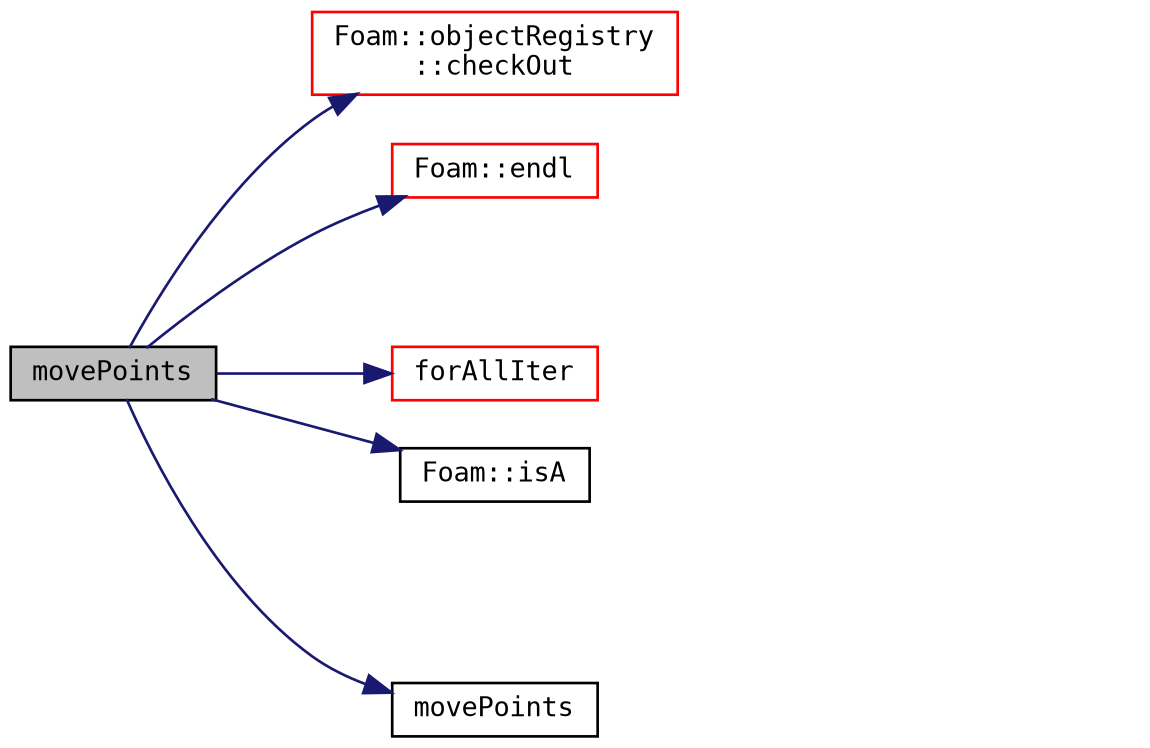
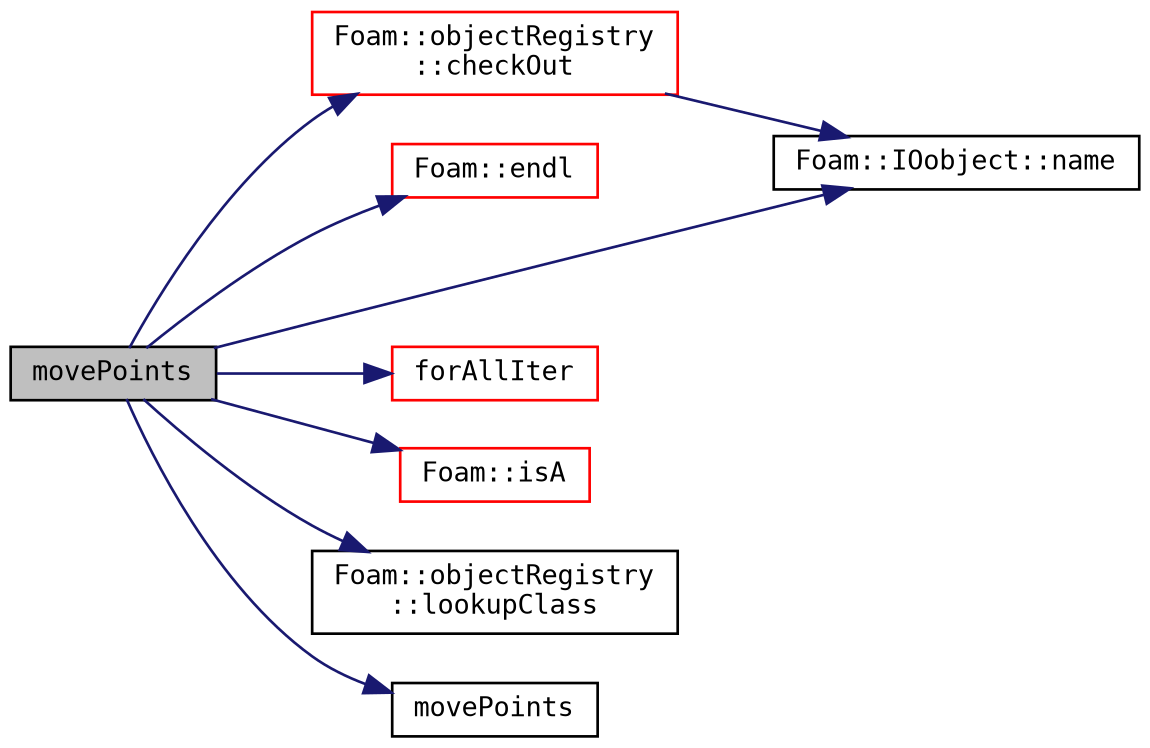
none -> (956, 163)
(495, 475) -> (495, 475)
none -> (495, 592)
